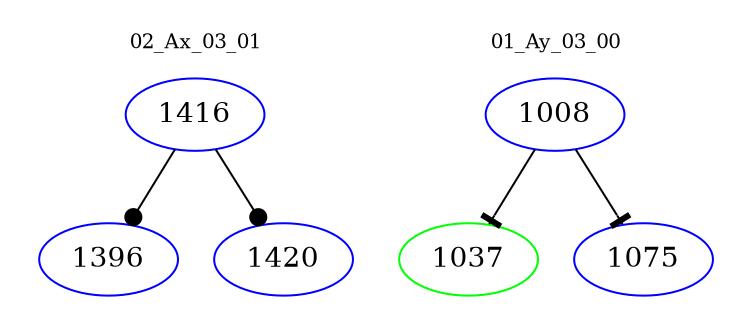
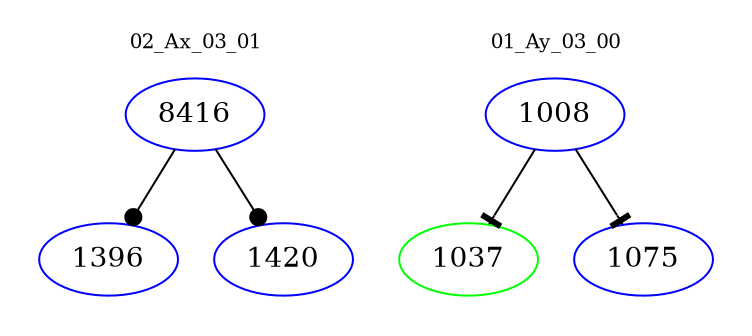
(195, 115) -> (195, 115)
